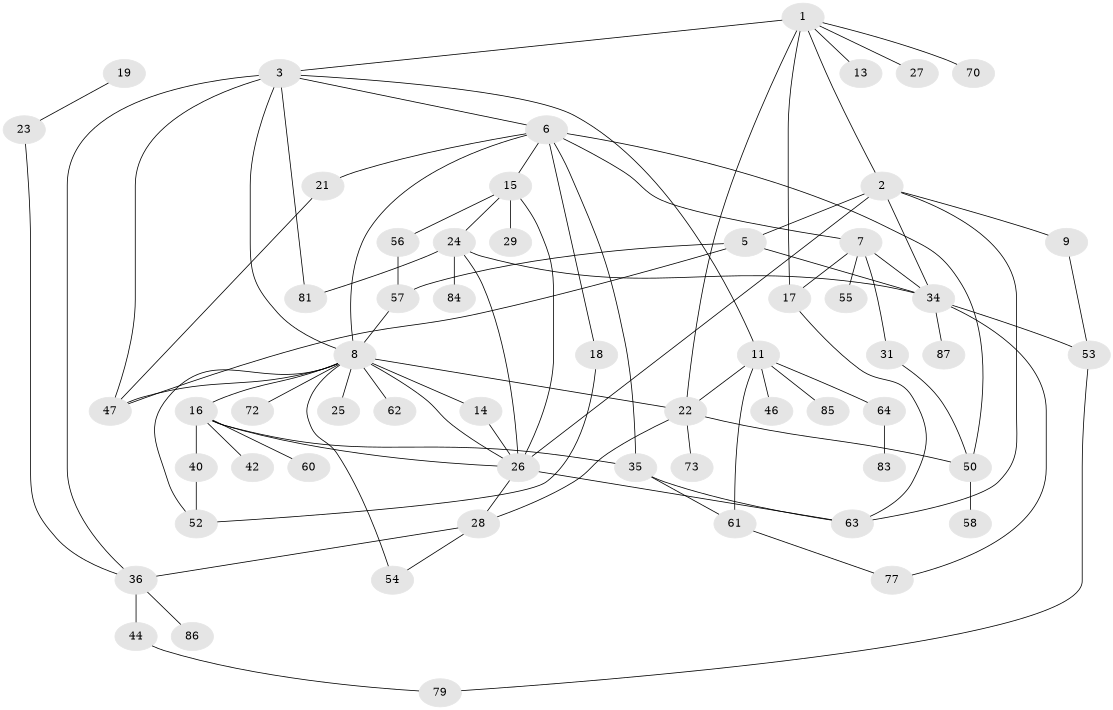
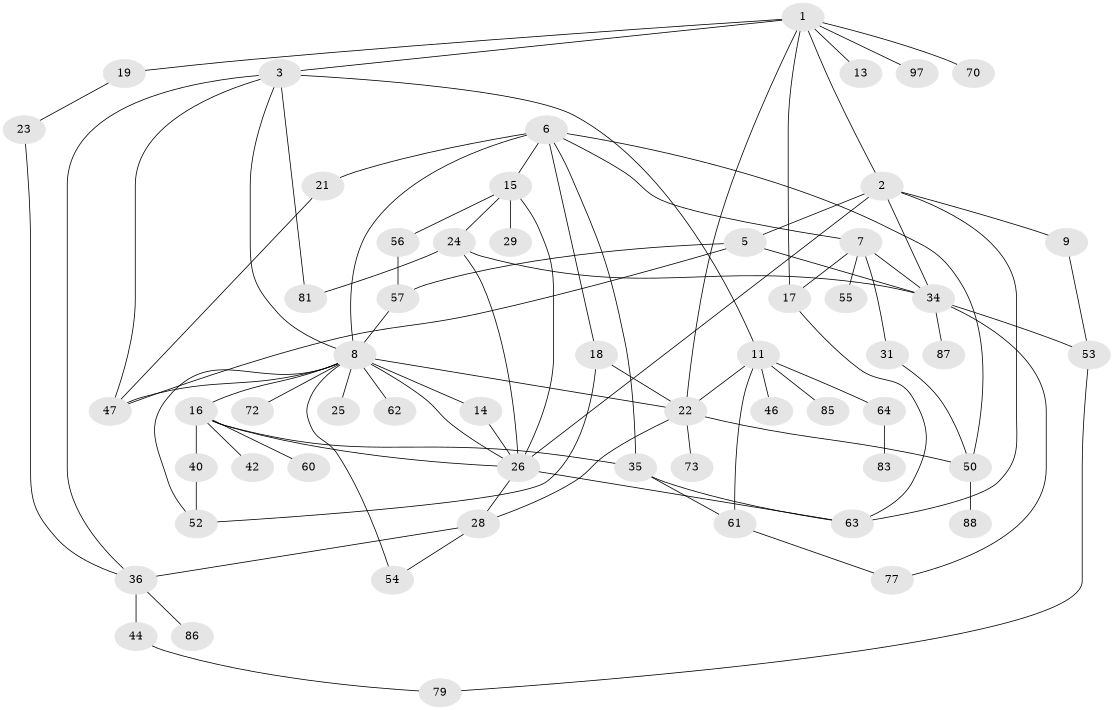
none -> (463, 42)
(917, 74) -> (917, 74)
(413, 102) -> none
(454, 299) -> none
none -> (641, 383)
(970, 524) -> (970, 524)
